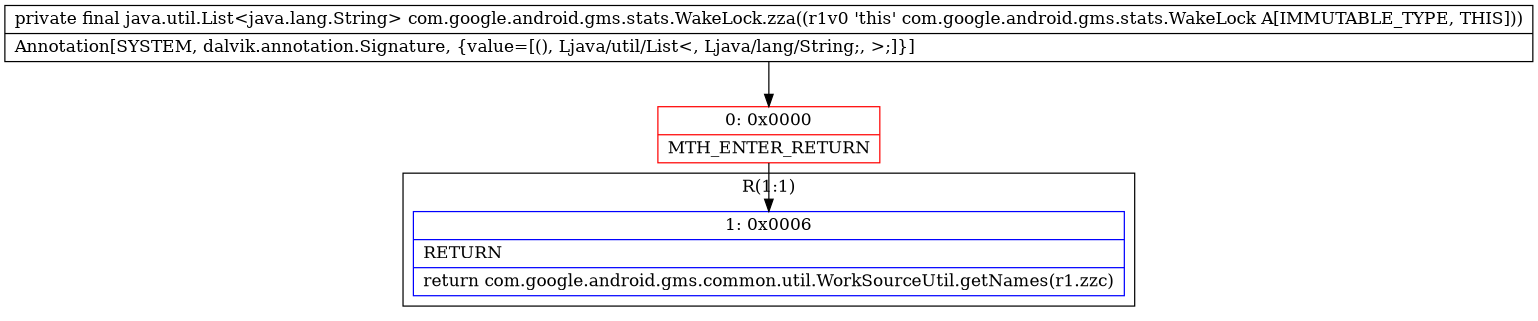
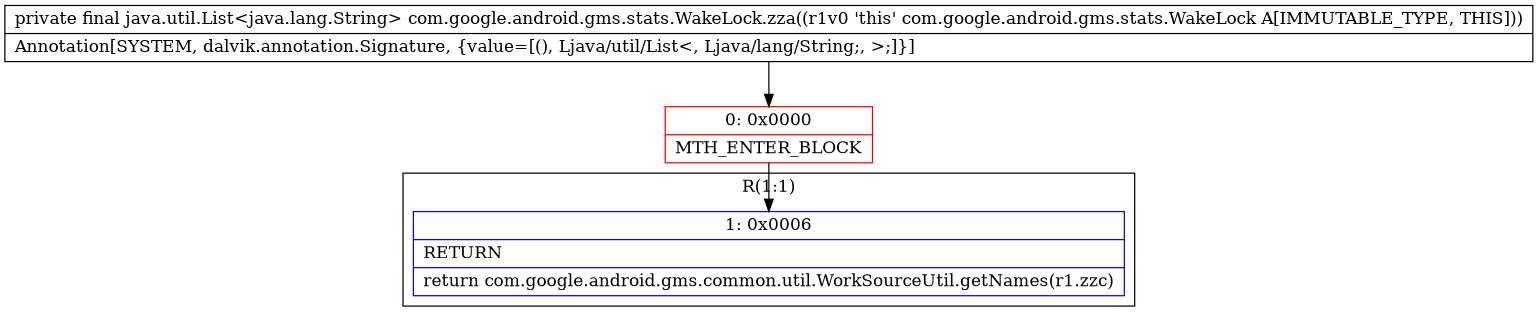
(769, 148) -> (769, 148)
